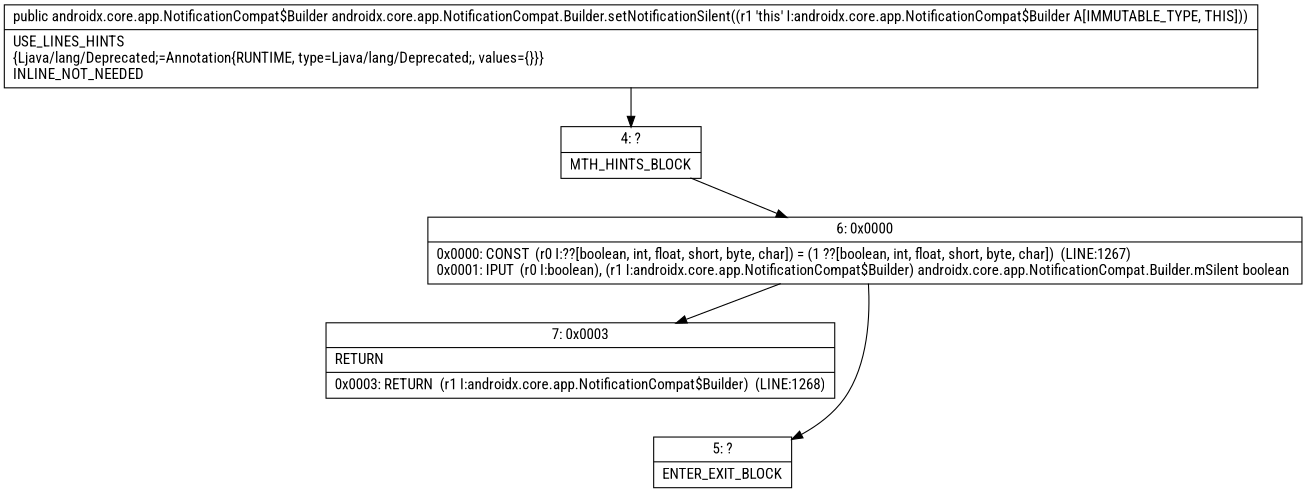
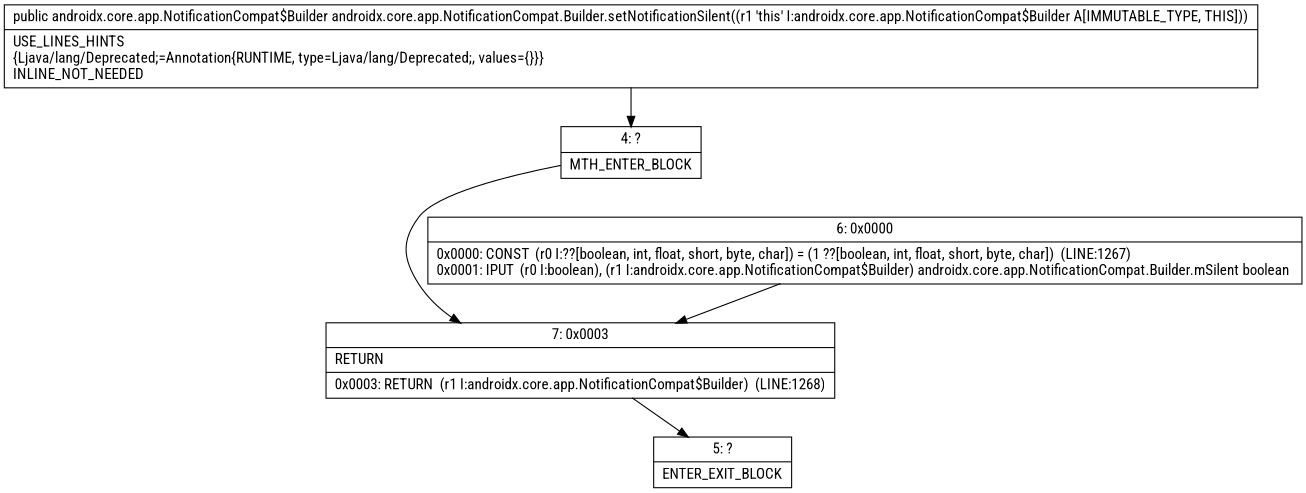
(630, 165) -> (631, 165)
(734, 196) -> (431, 206)
(859, 370) -> (656, 414)
